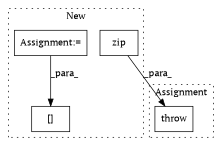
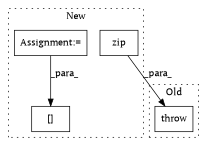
(181, 93) -> (174, 93)
